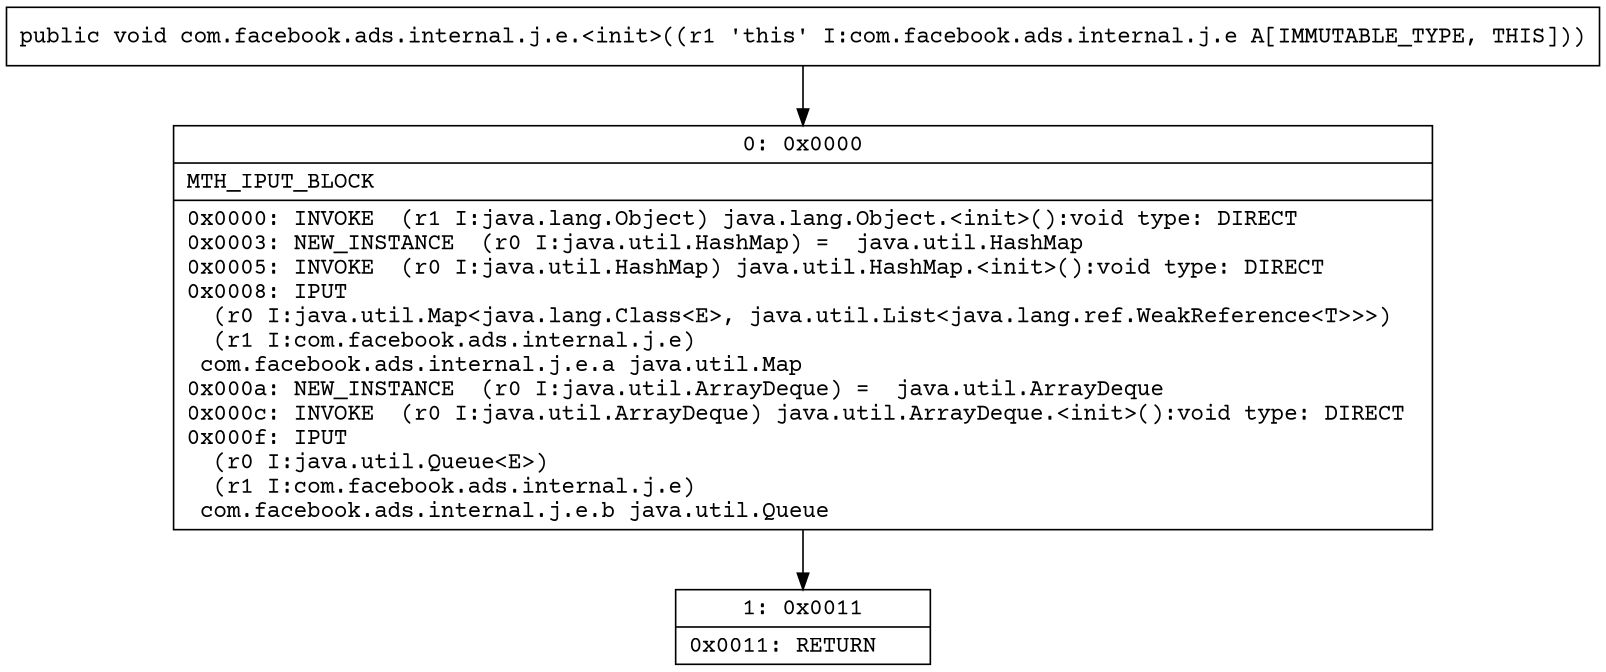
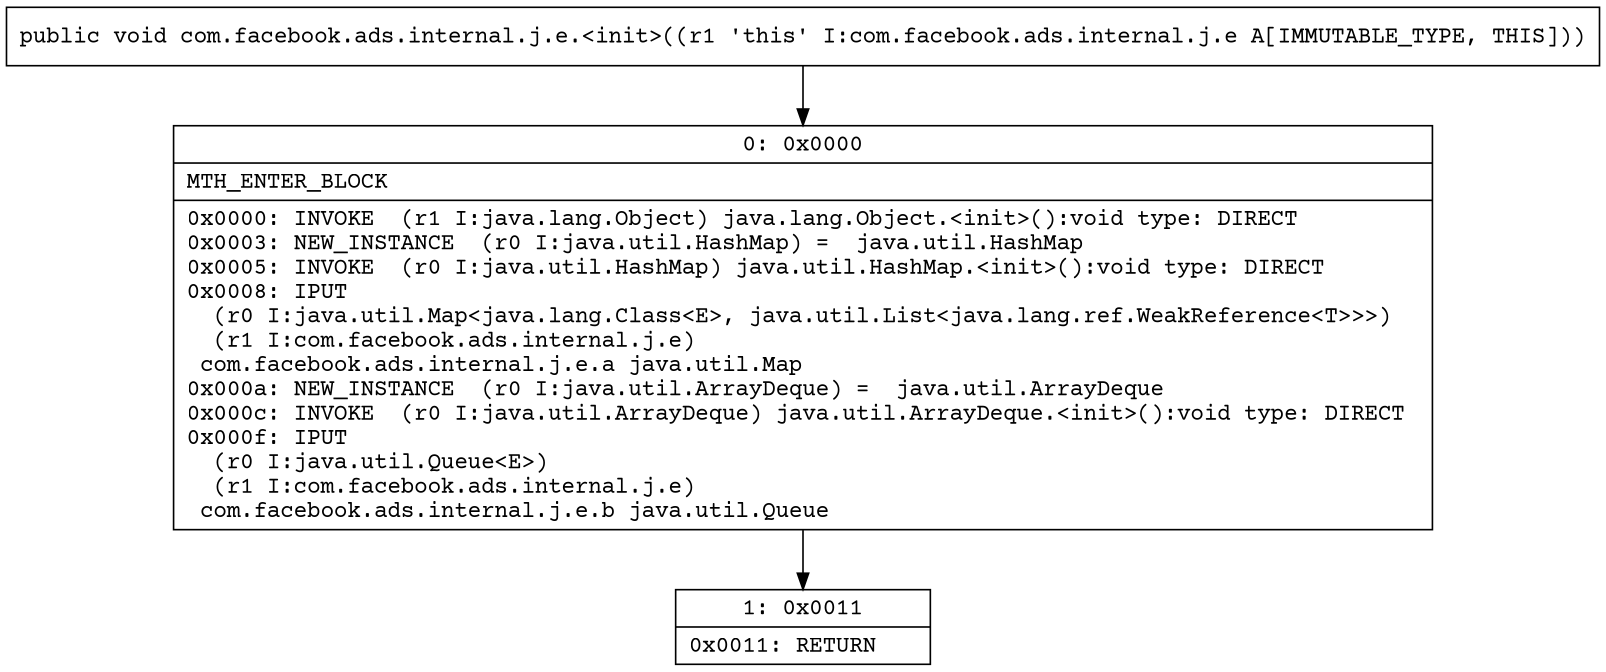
(281, 181) -> (287, 181)
